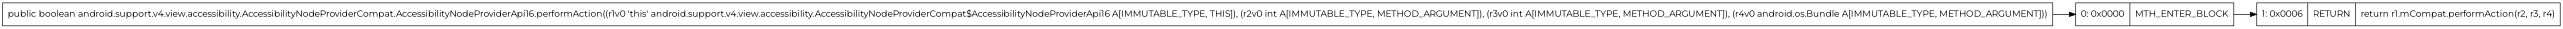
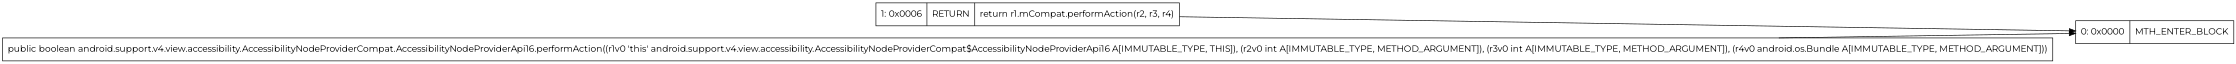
(2242, 14) -> (1624, 24)
